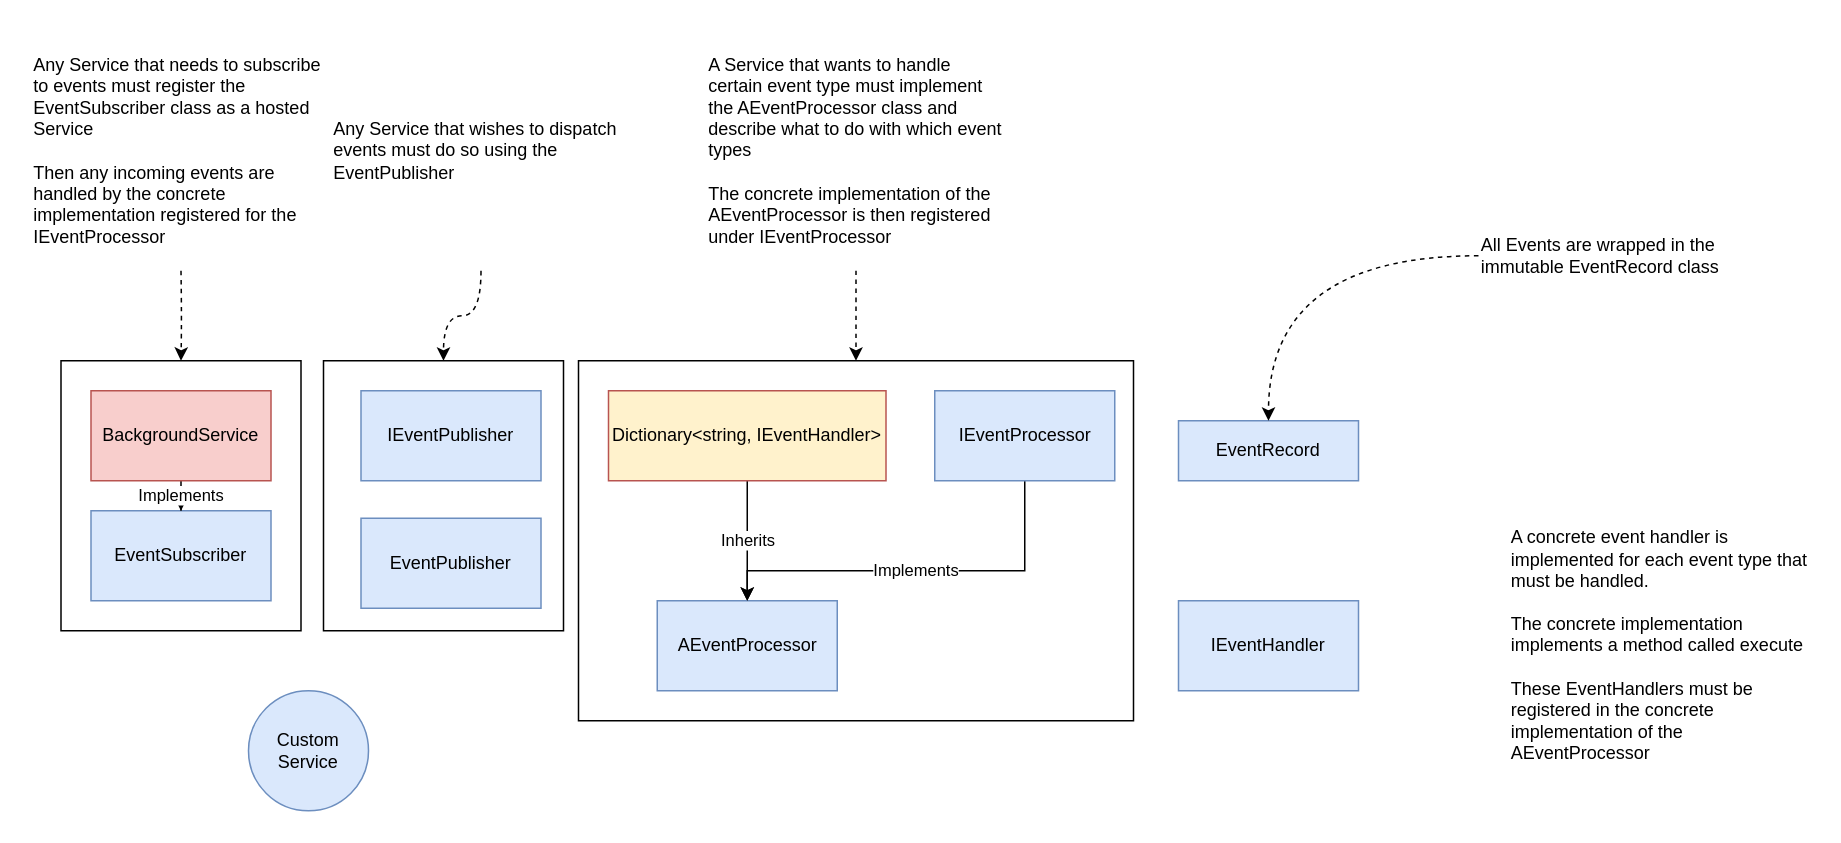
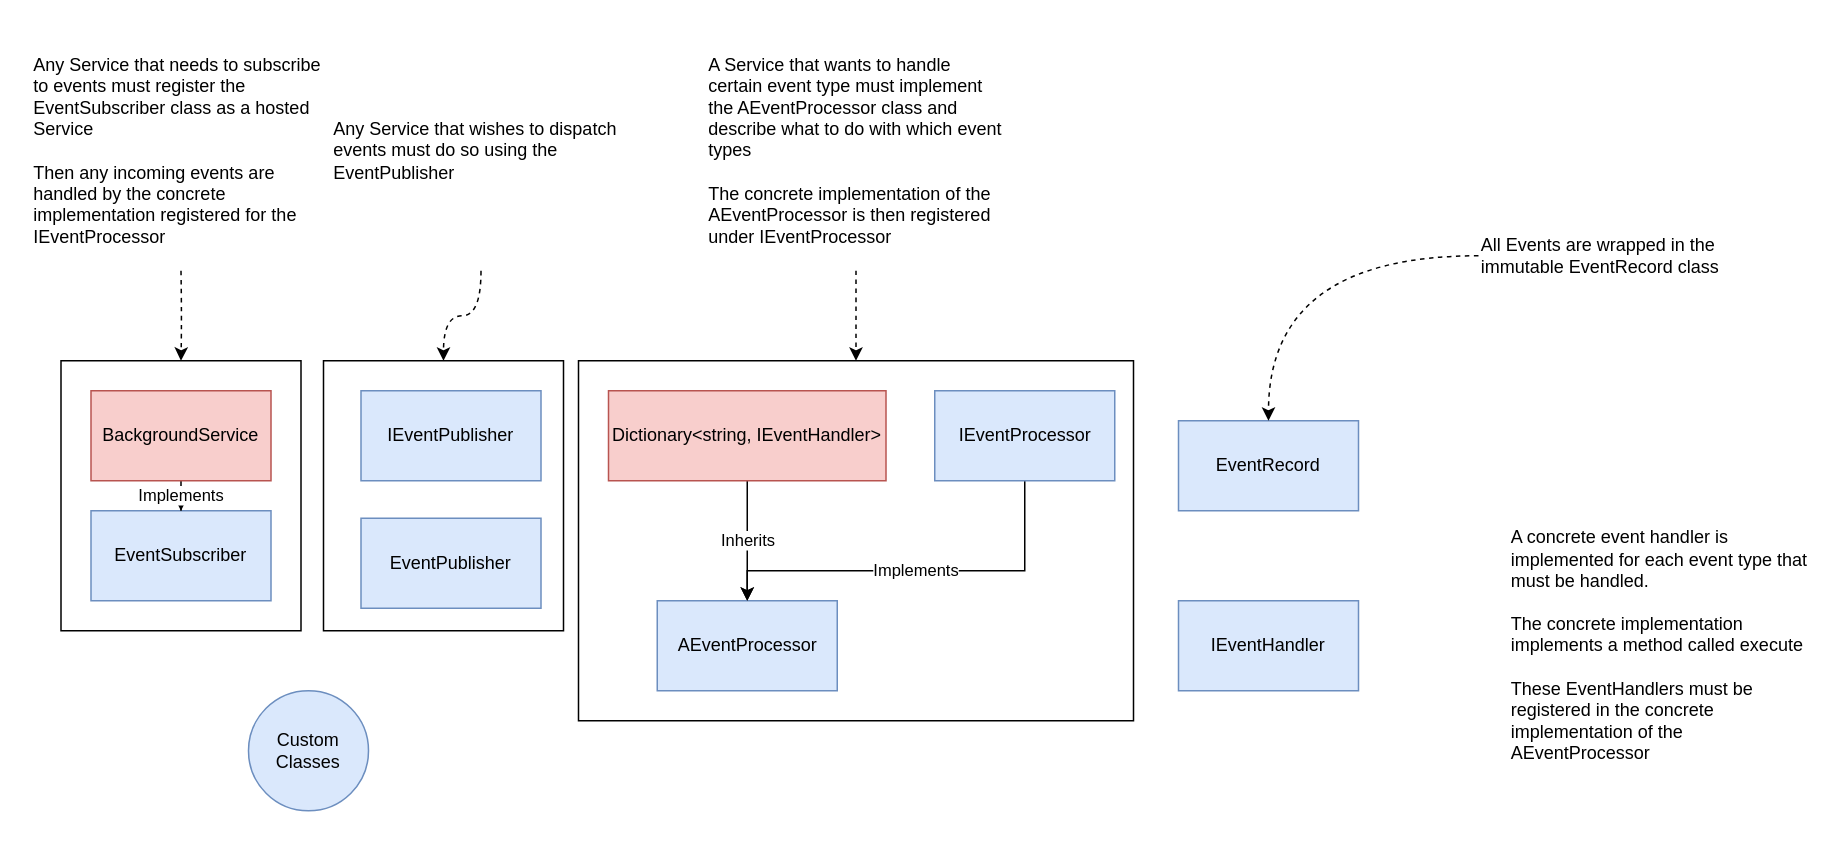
(747, 436) -> (747, 436)
(1268, 451) -> (1268, 466)
(308, 751) -> (308, 751)
